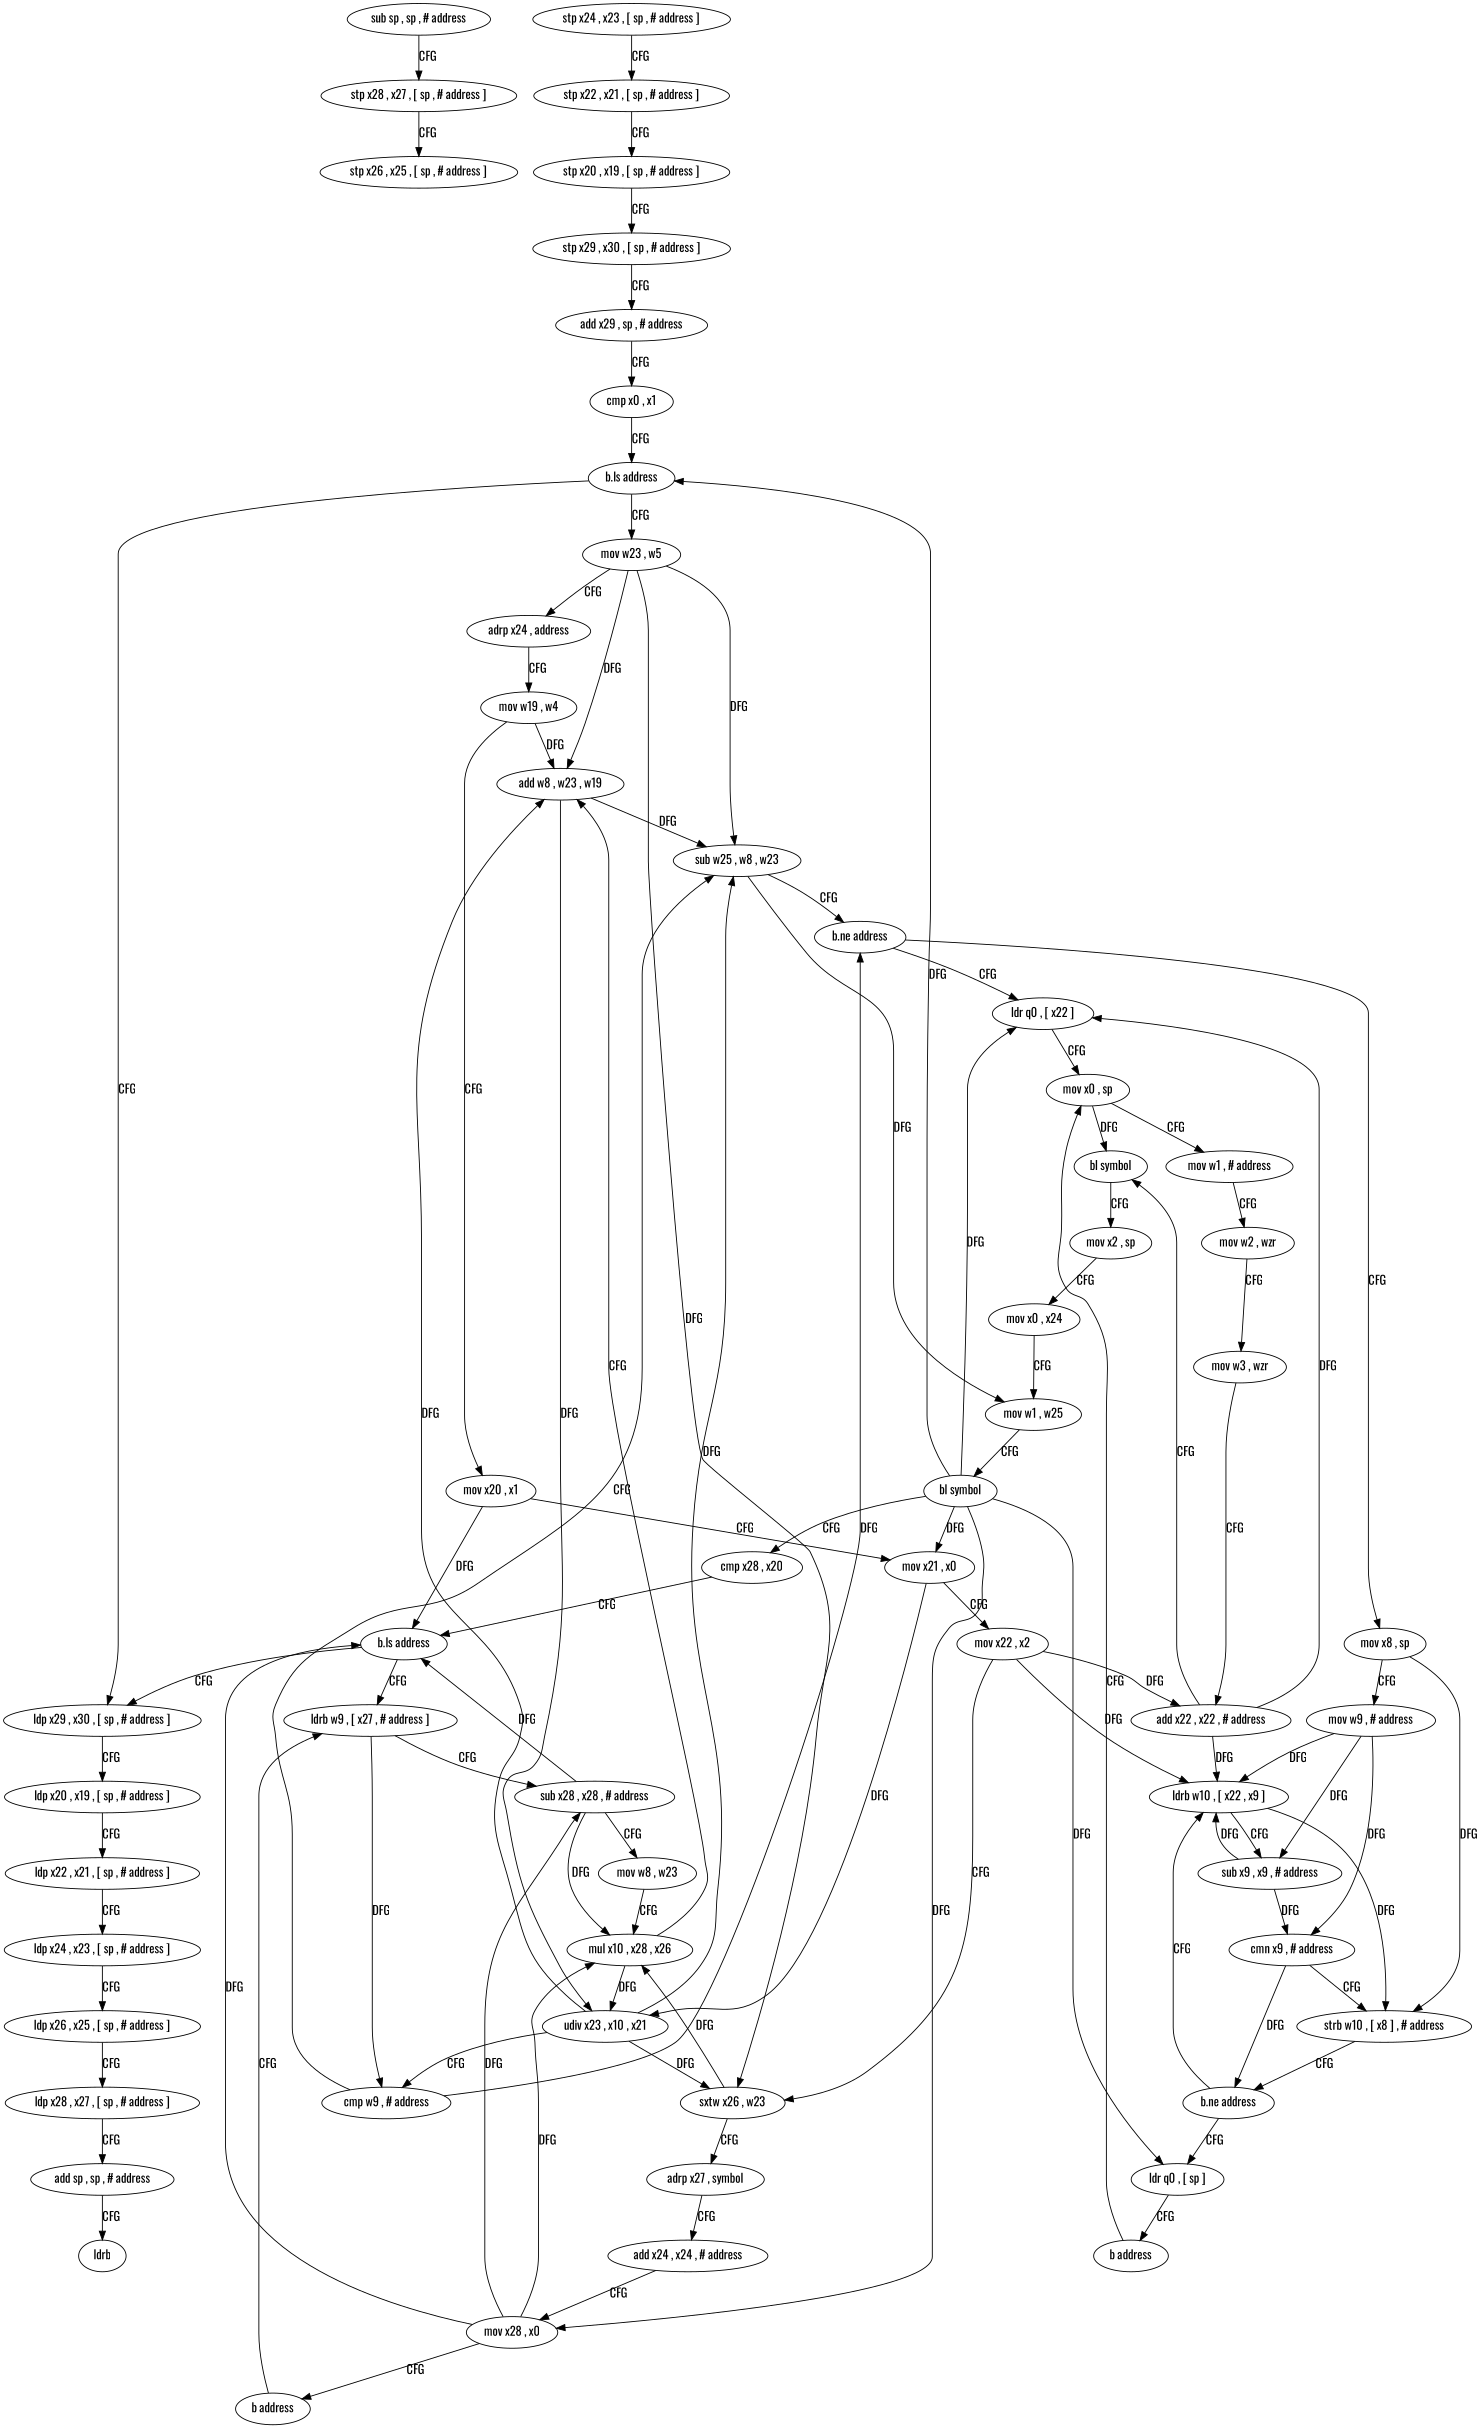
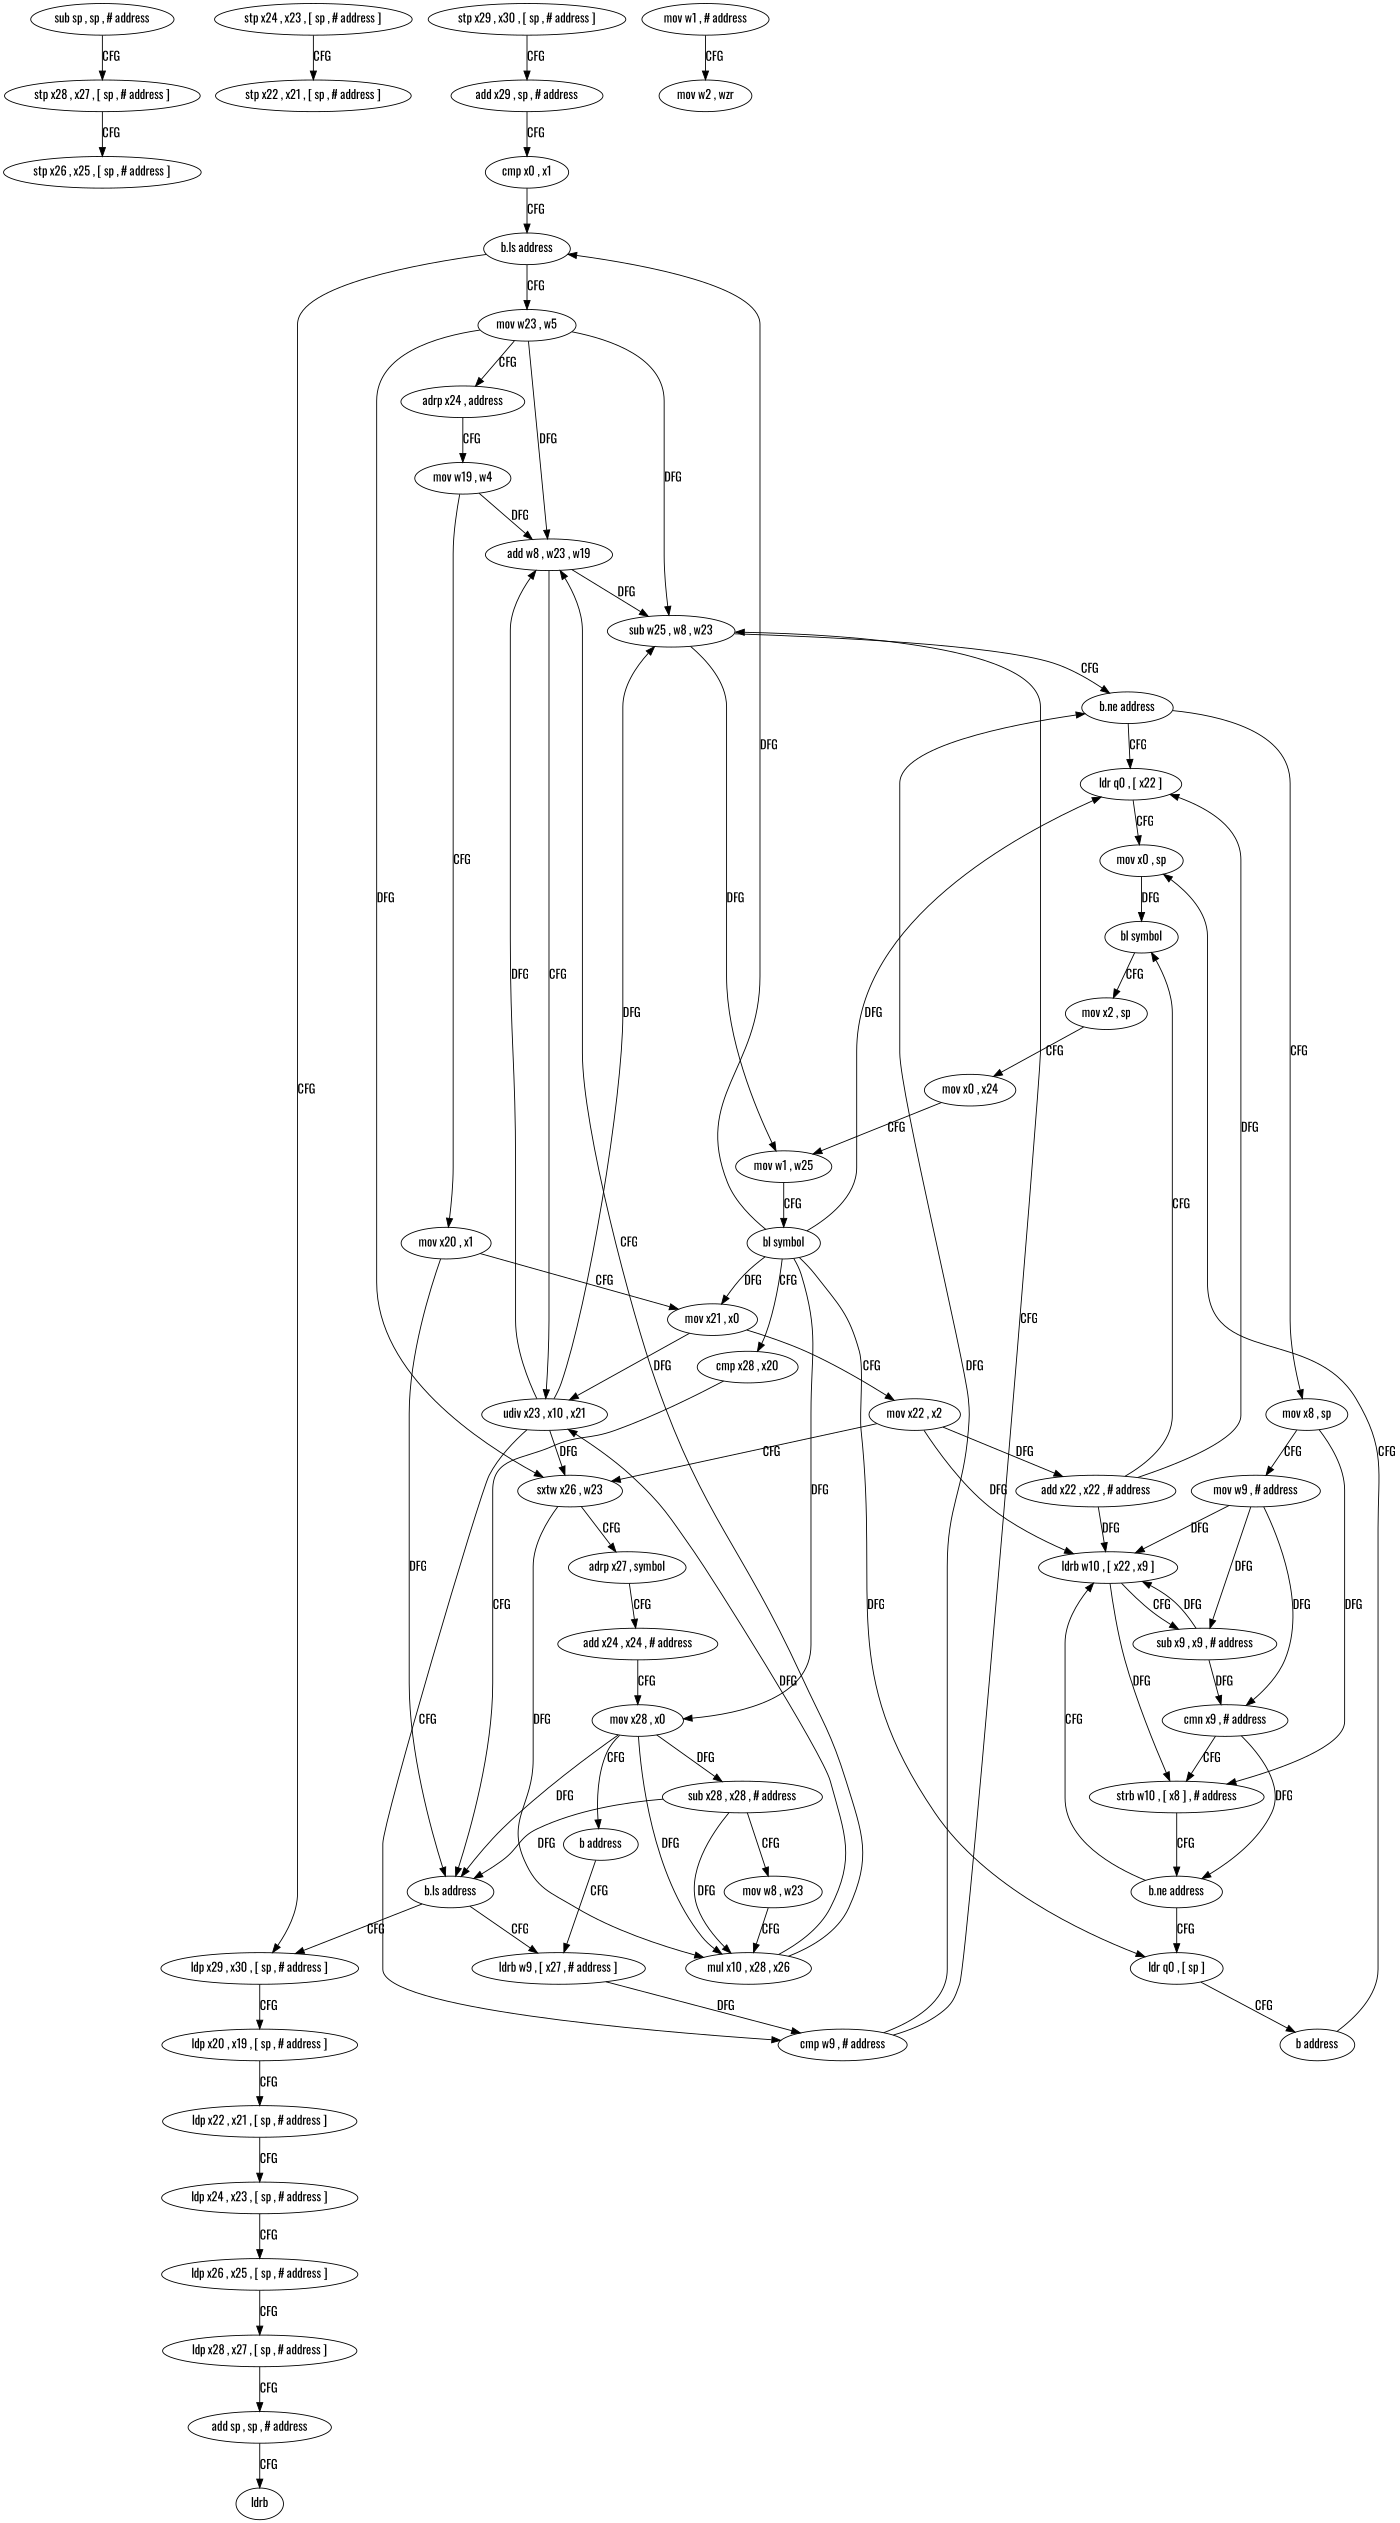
(632, 172) -> none
(1153, 1126) -> none
(1240, 1367) -> none
(570, 1415) -> (558, 975)
(459, 1766) -> none
